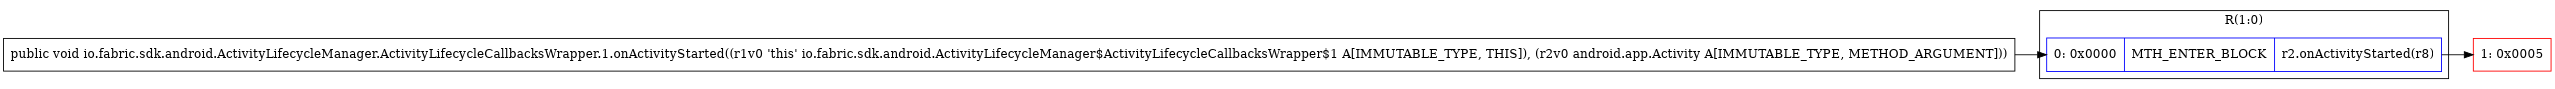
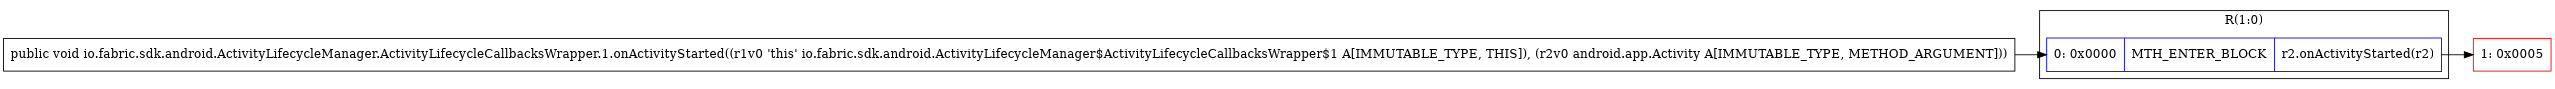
(2358, 54) -> (2358, 54)
